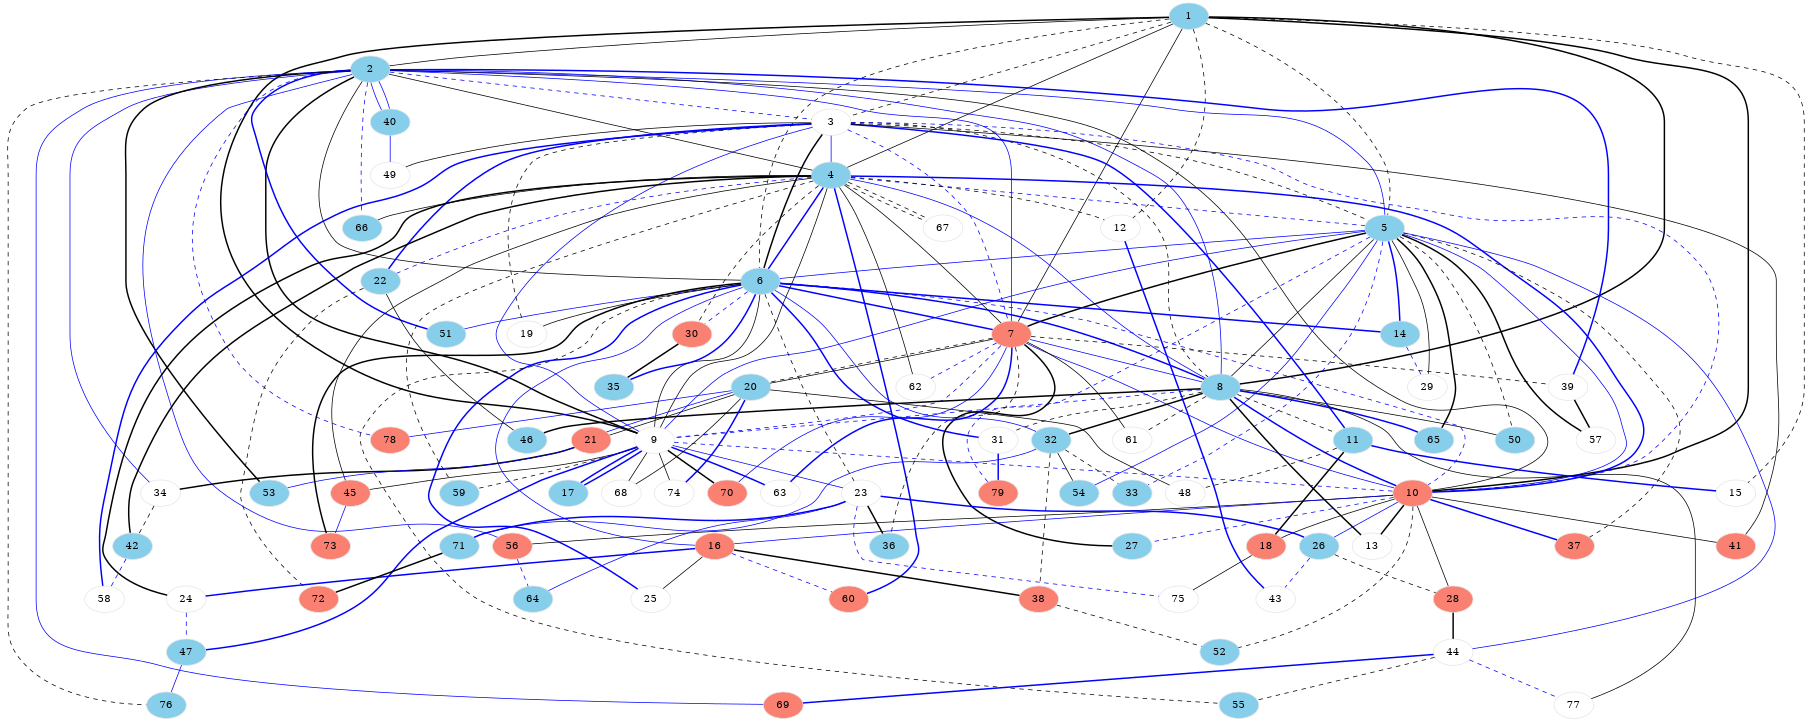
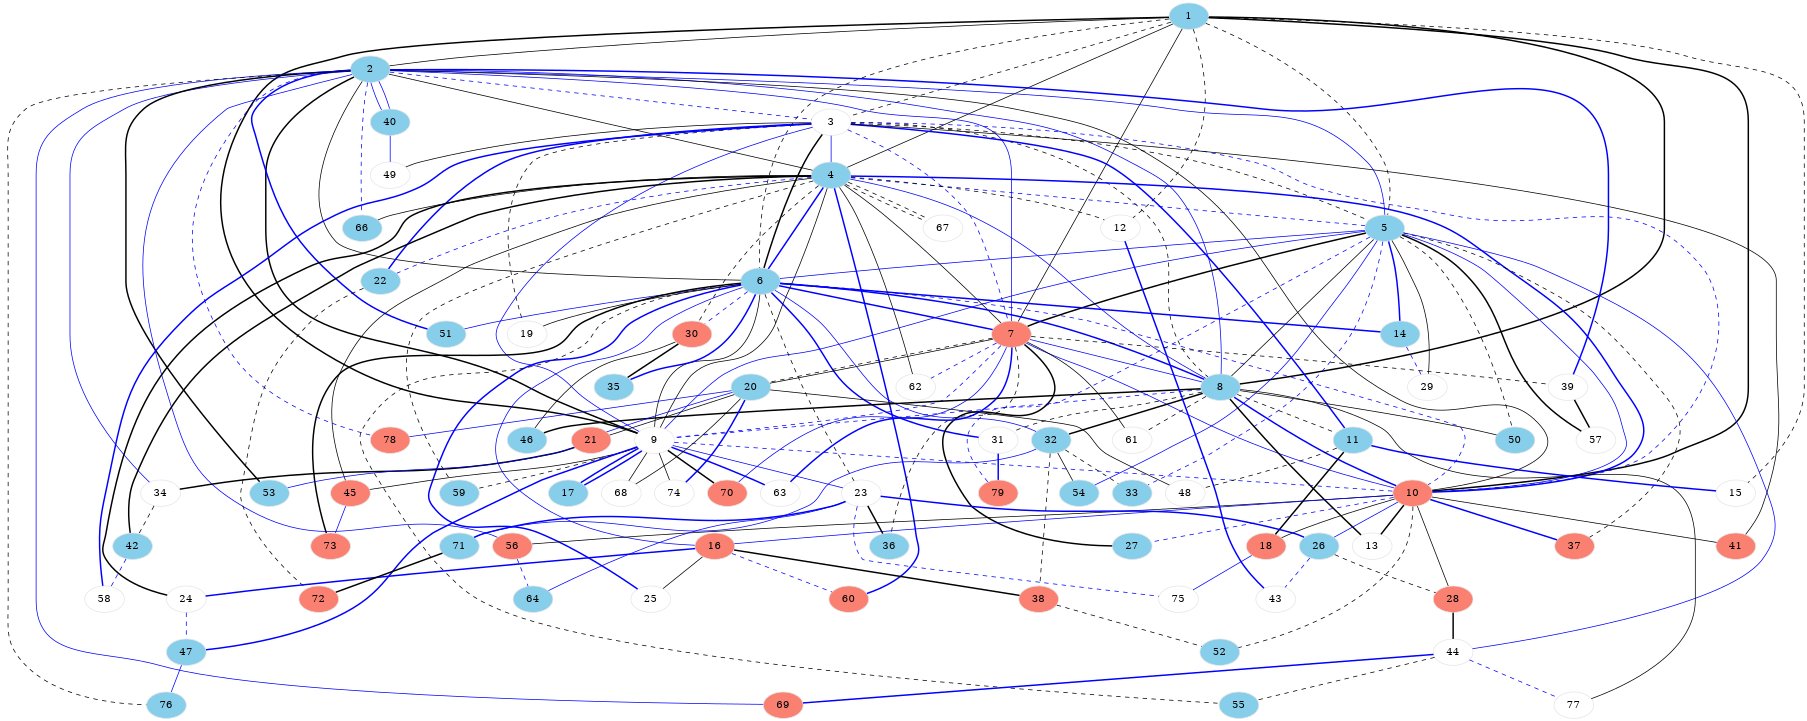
(441, 370) -> (595, 369)
(1434, 440) -> none
(1222, 573) -> (1222, 573)
